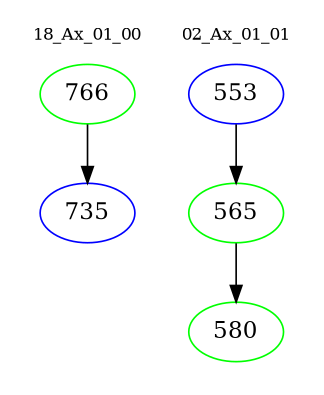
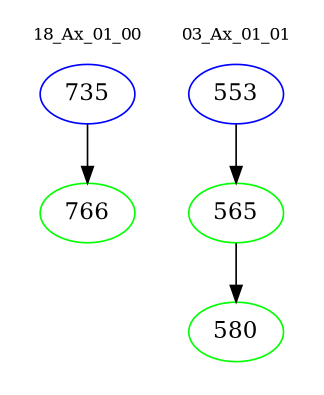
(236, 36) -> (236, 36)
(88, 145) -> (88, 145)
